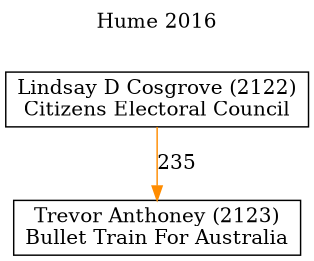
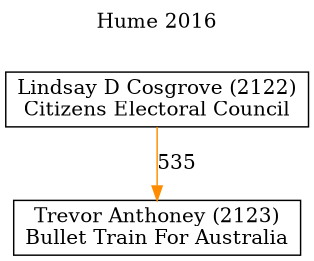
(177, 164) -> (177, 164)
